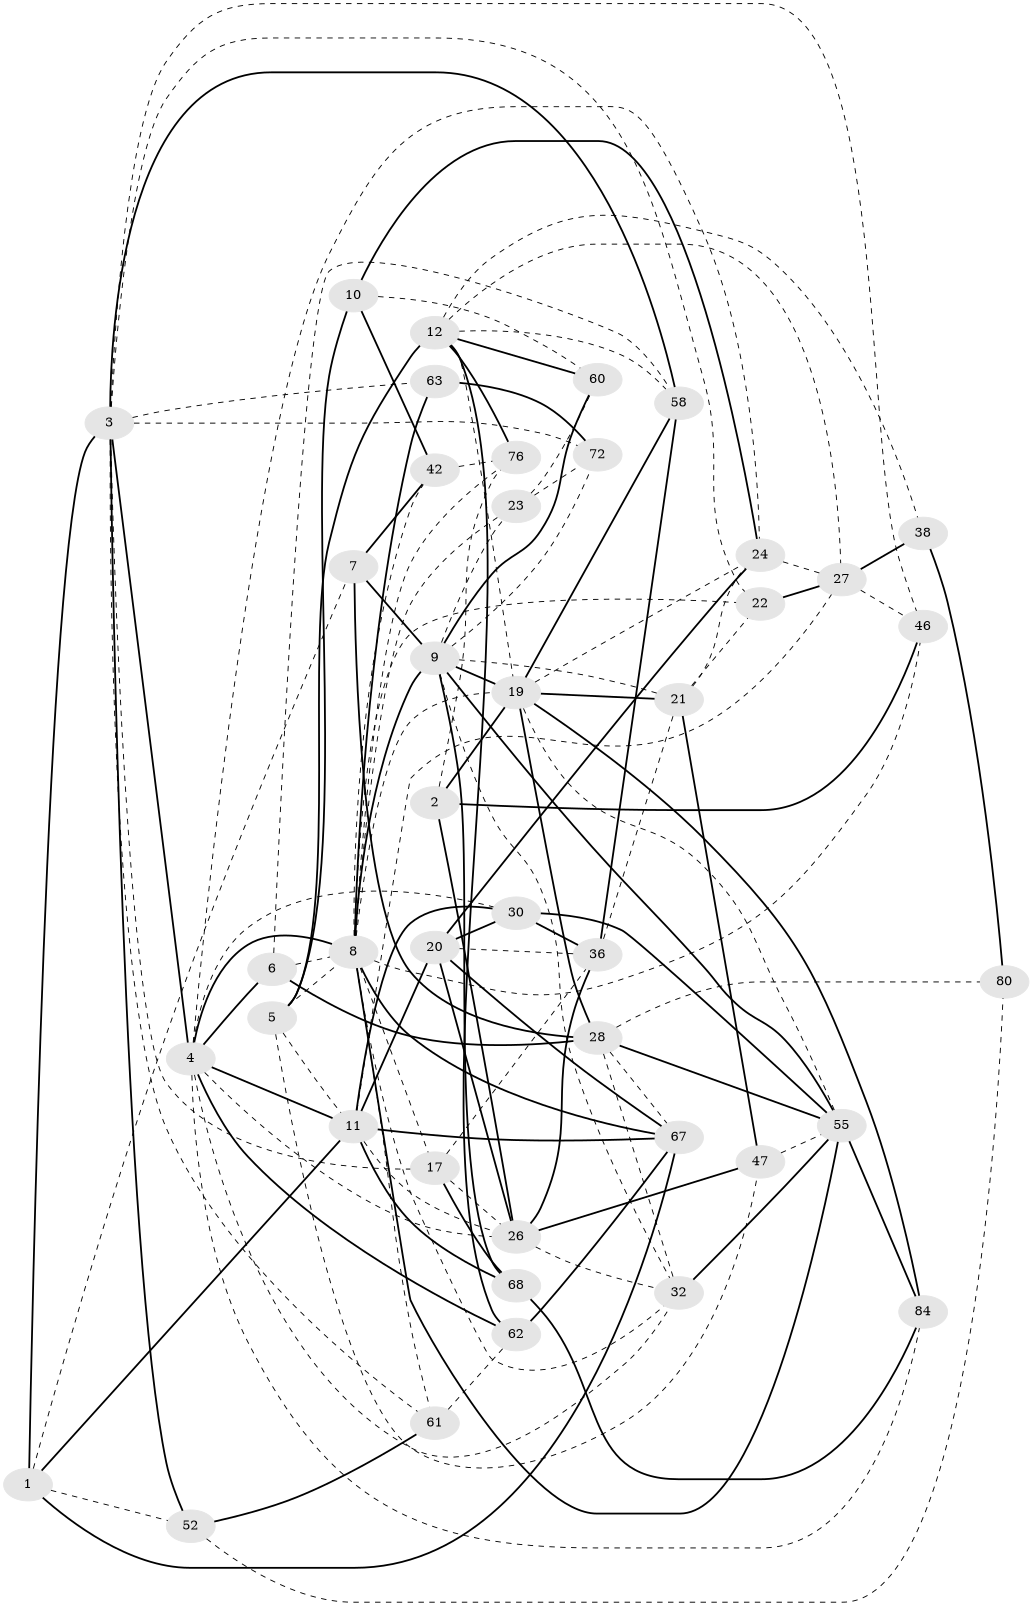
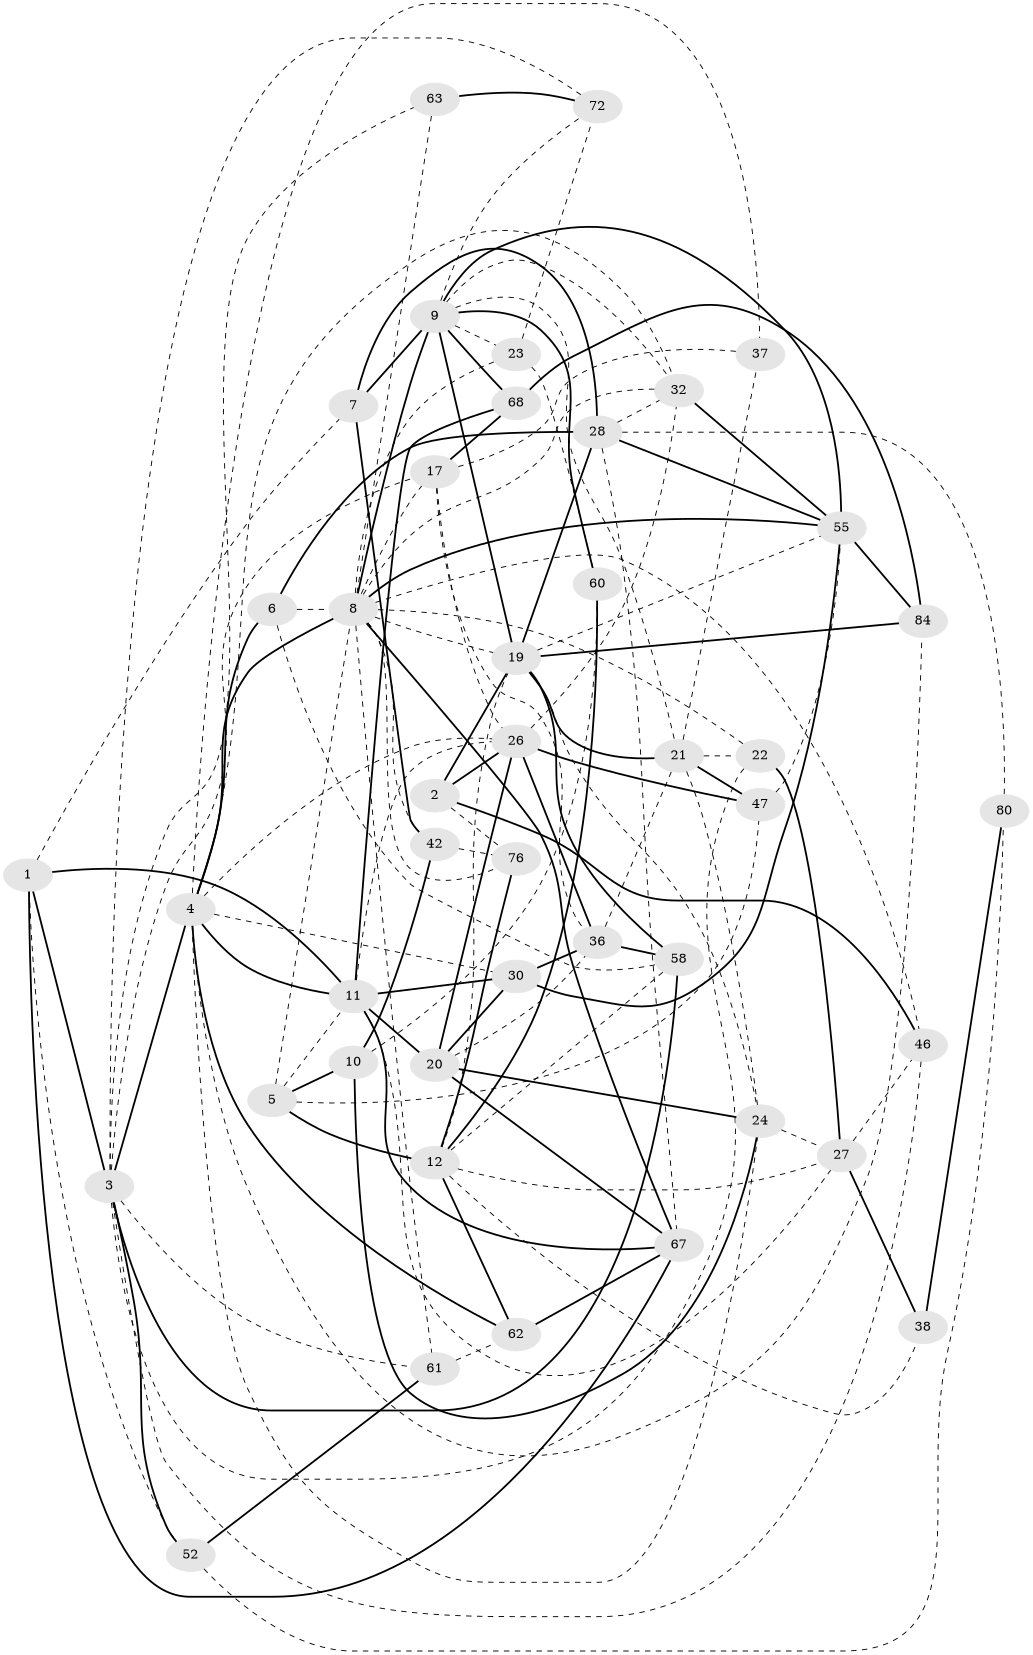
none -> (760, 354)
(389, 556) -> (396, 343)
